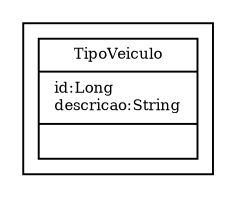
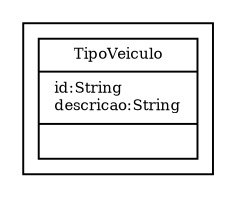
(84, 88) -> (89, 88)
